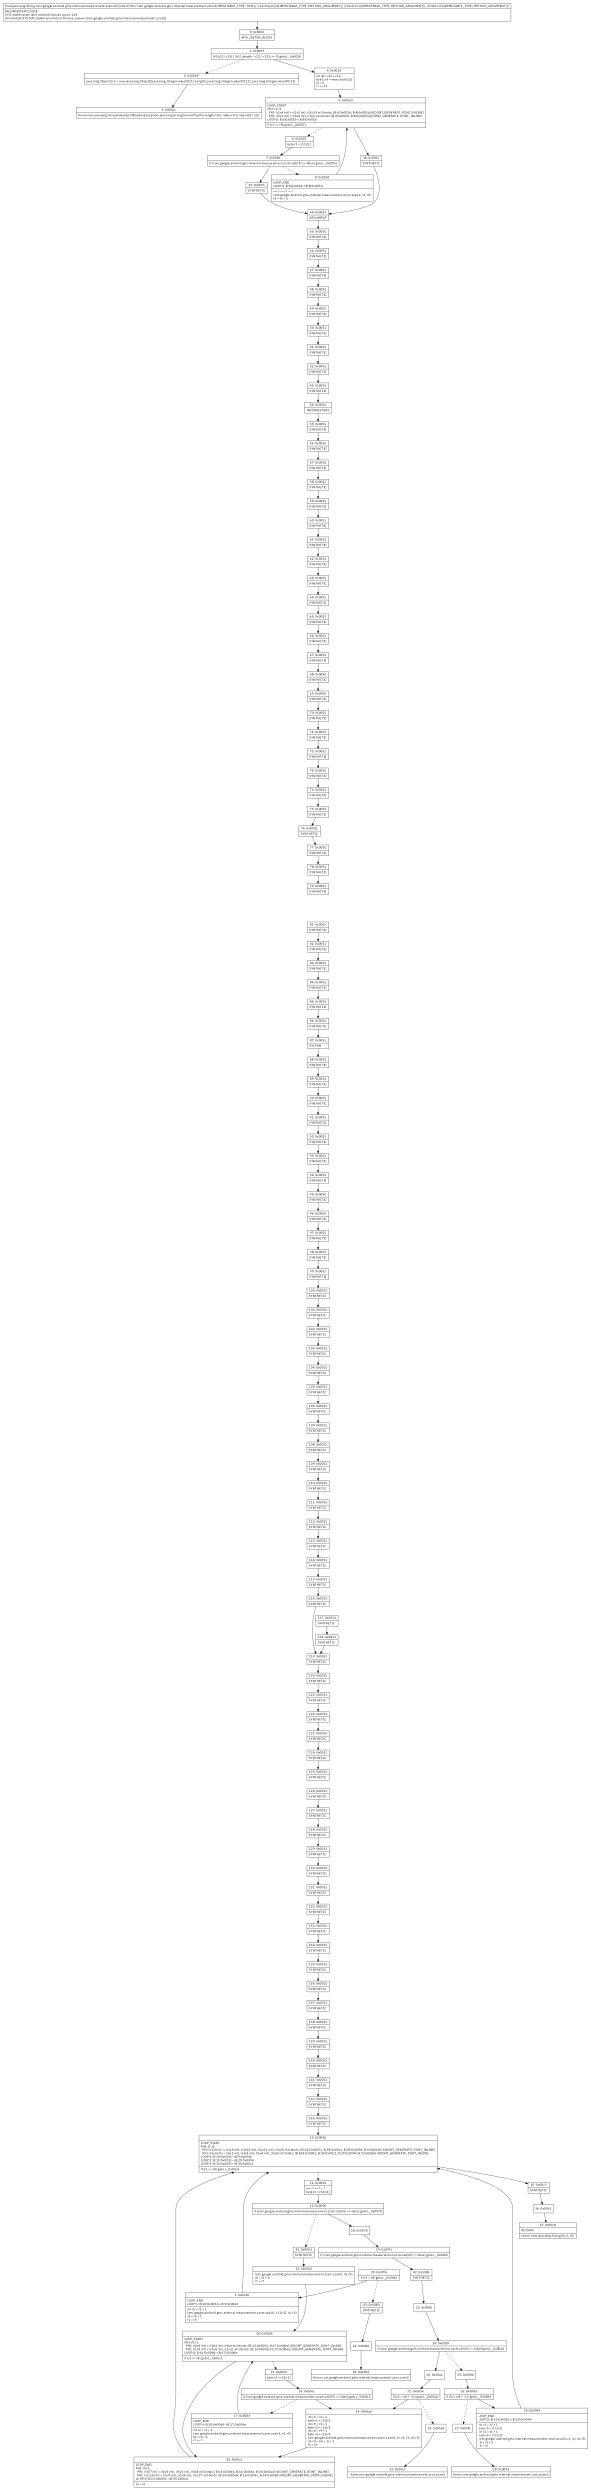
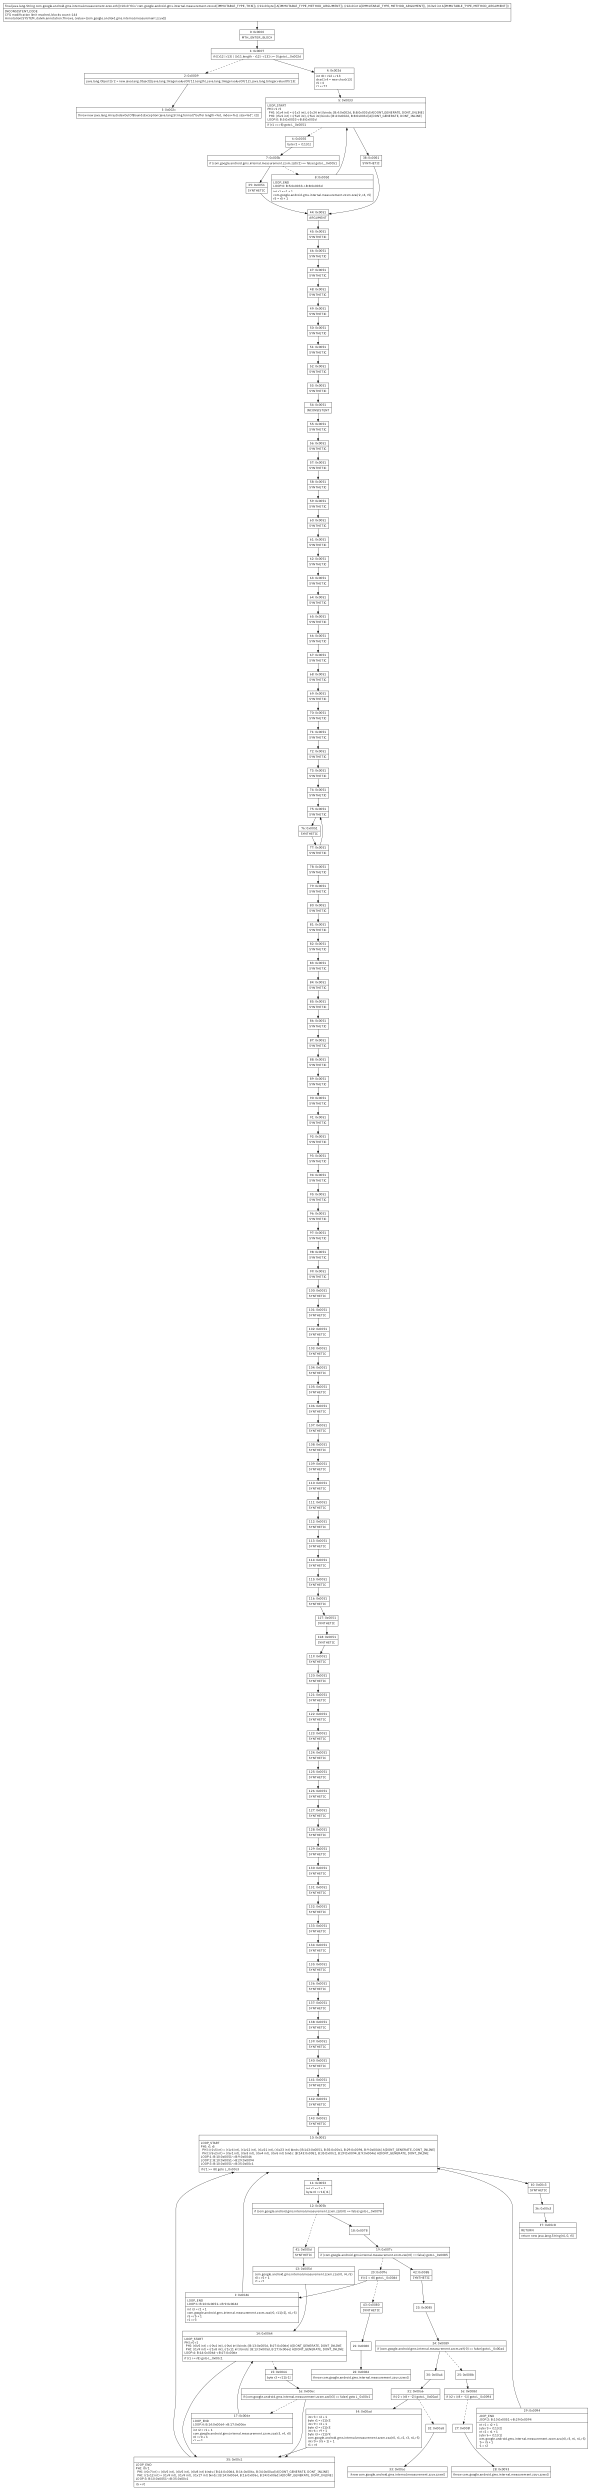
(318, 859) -> (323, 832)
none -> (318, 908)
(315, 1046) -> (318, 1046)
(312, 1629) -> (322, 1610)
none -> (318, 1783)
none -> (382, 2263)
(486, 2403) -> none
(322, 2404) -> (302, 2430)
